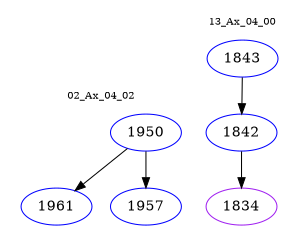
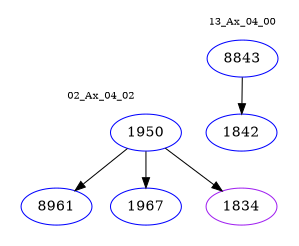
(243, 59) -> (243, 59)
(242, 165) -> (184, 162)
(57, 207) -> (57, 207)
(146, 207) -> (146, 207)
